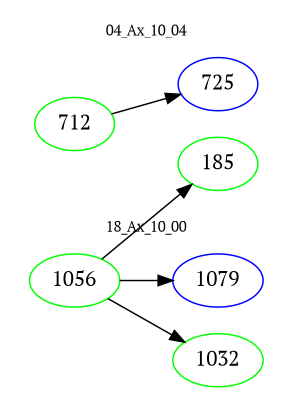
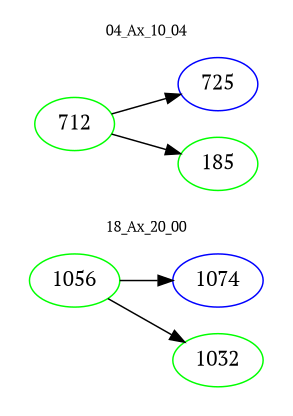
(141, 226) -> (139, 142)
(146, 228) -> (146, 228)
(218, 281) -> (218, 281)
